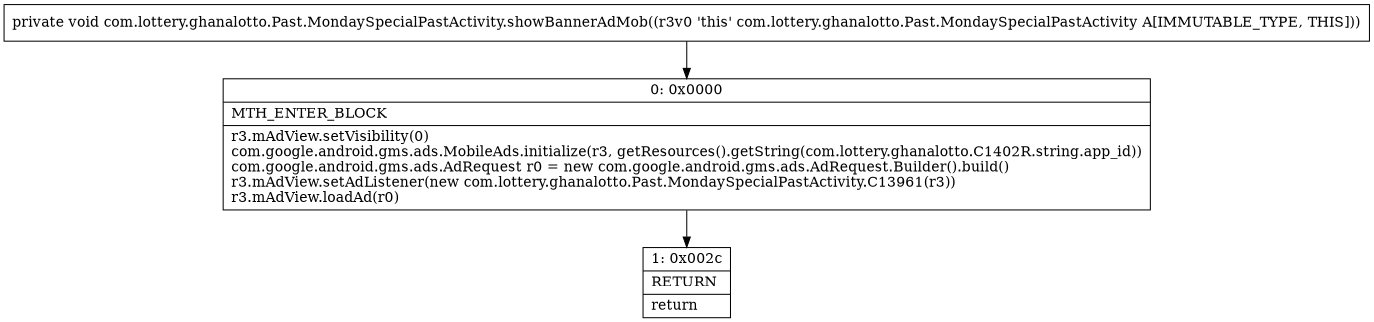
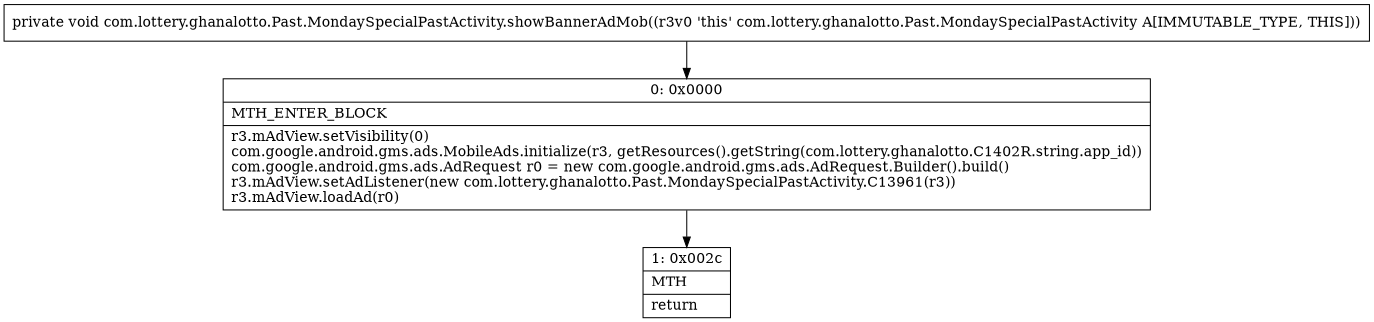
(684, 282) -> (669, 282)
